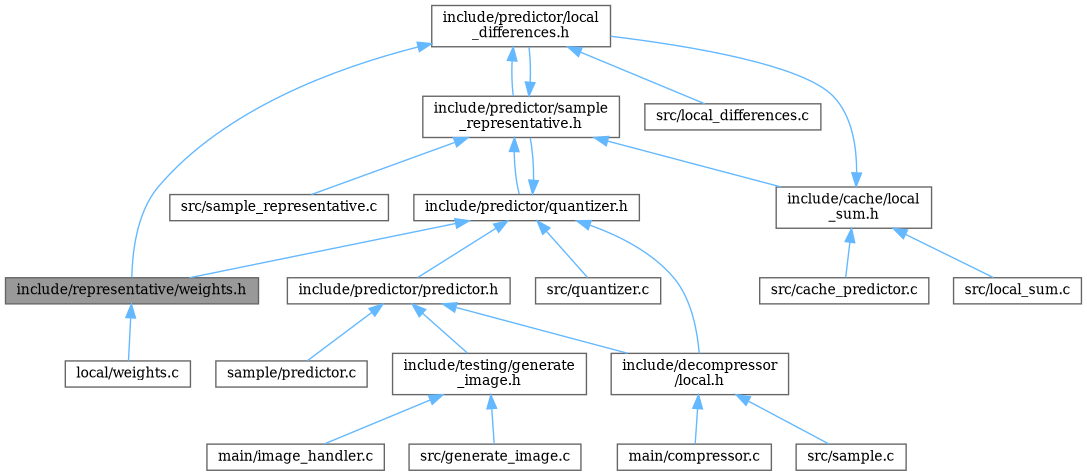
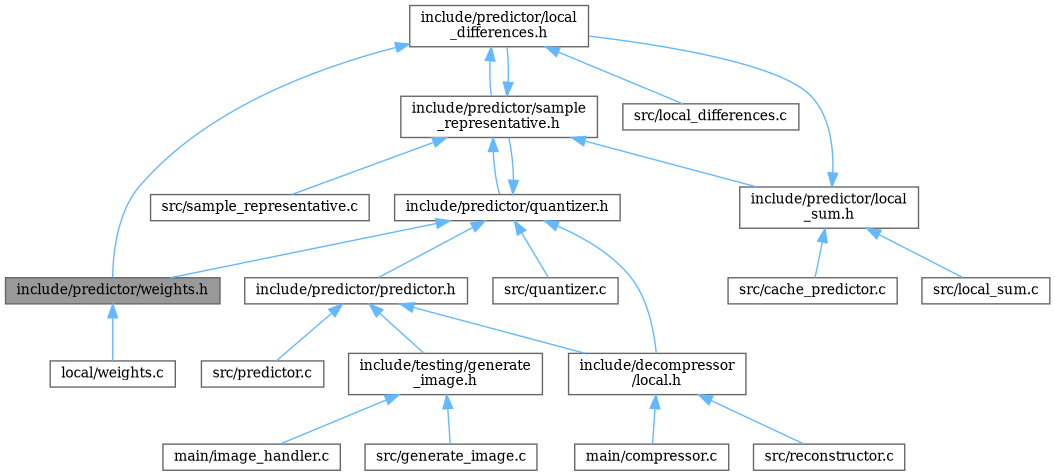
(854, 208) -> (829, 208)
(132, 291) -> (113, 291)
(292, 374) -> (263, 374)
(851, 457) -> (829, 457)
